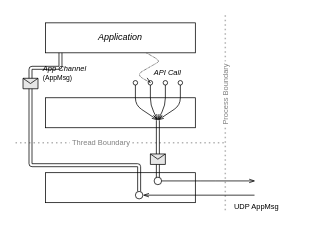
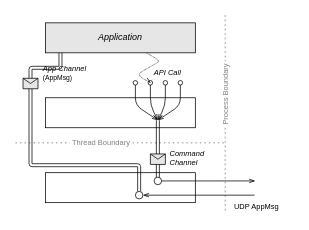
(120, 38) -> (120, 38)
none -> (189, 158)
